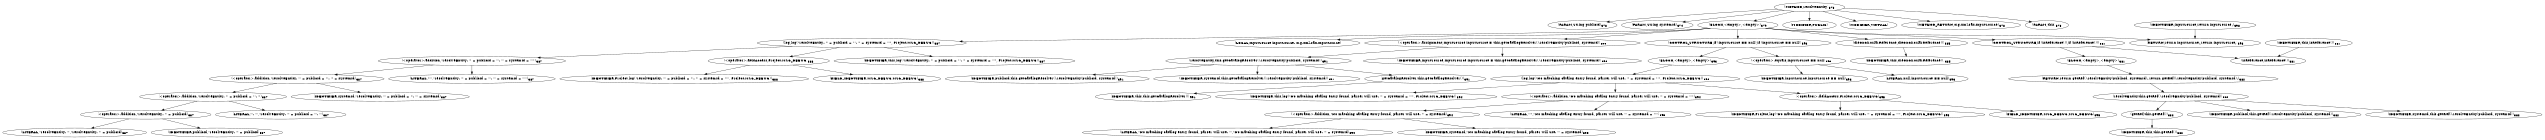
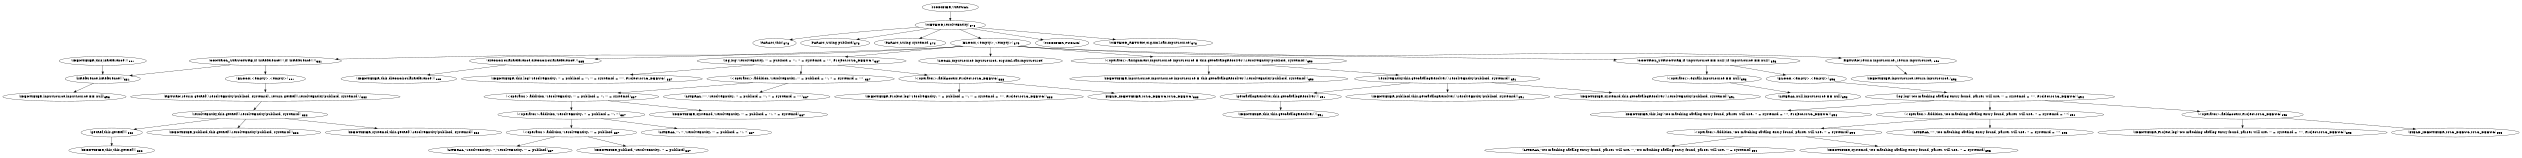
(1838, 16) -> (950, 15)
(2195, 33) -> (1900, 69)
(1798, 69) -> (85, 87)
